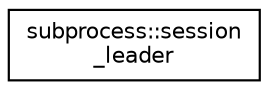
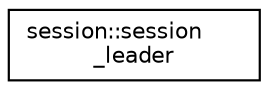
(134, 45) -> (134, 45)
